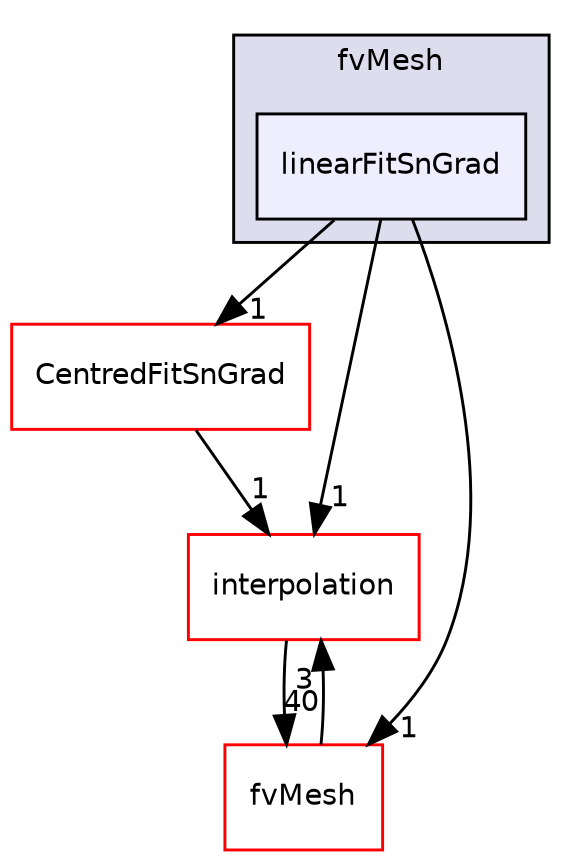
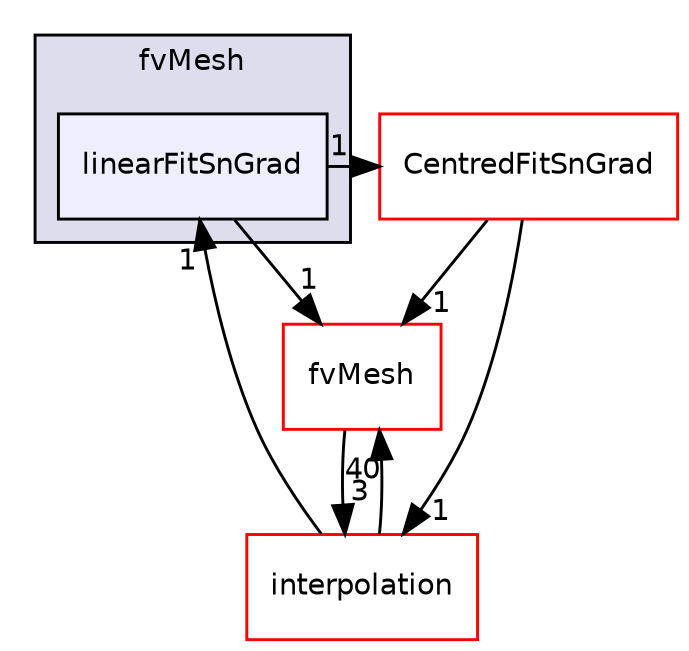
none -> (454, 261)
(351, 362) -> (245, 399)
